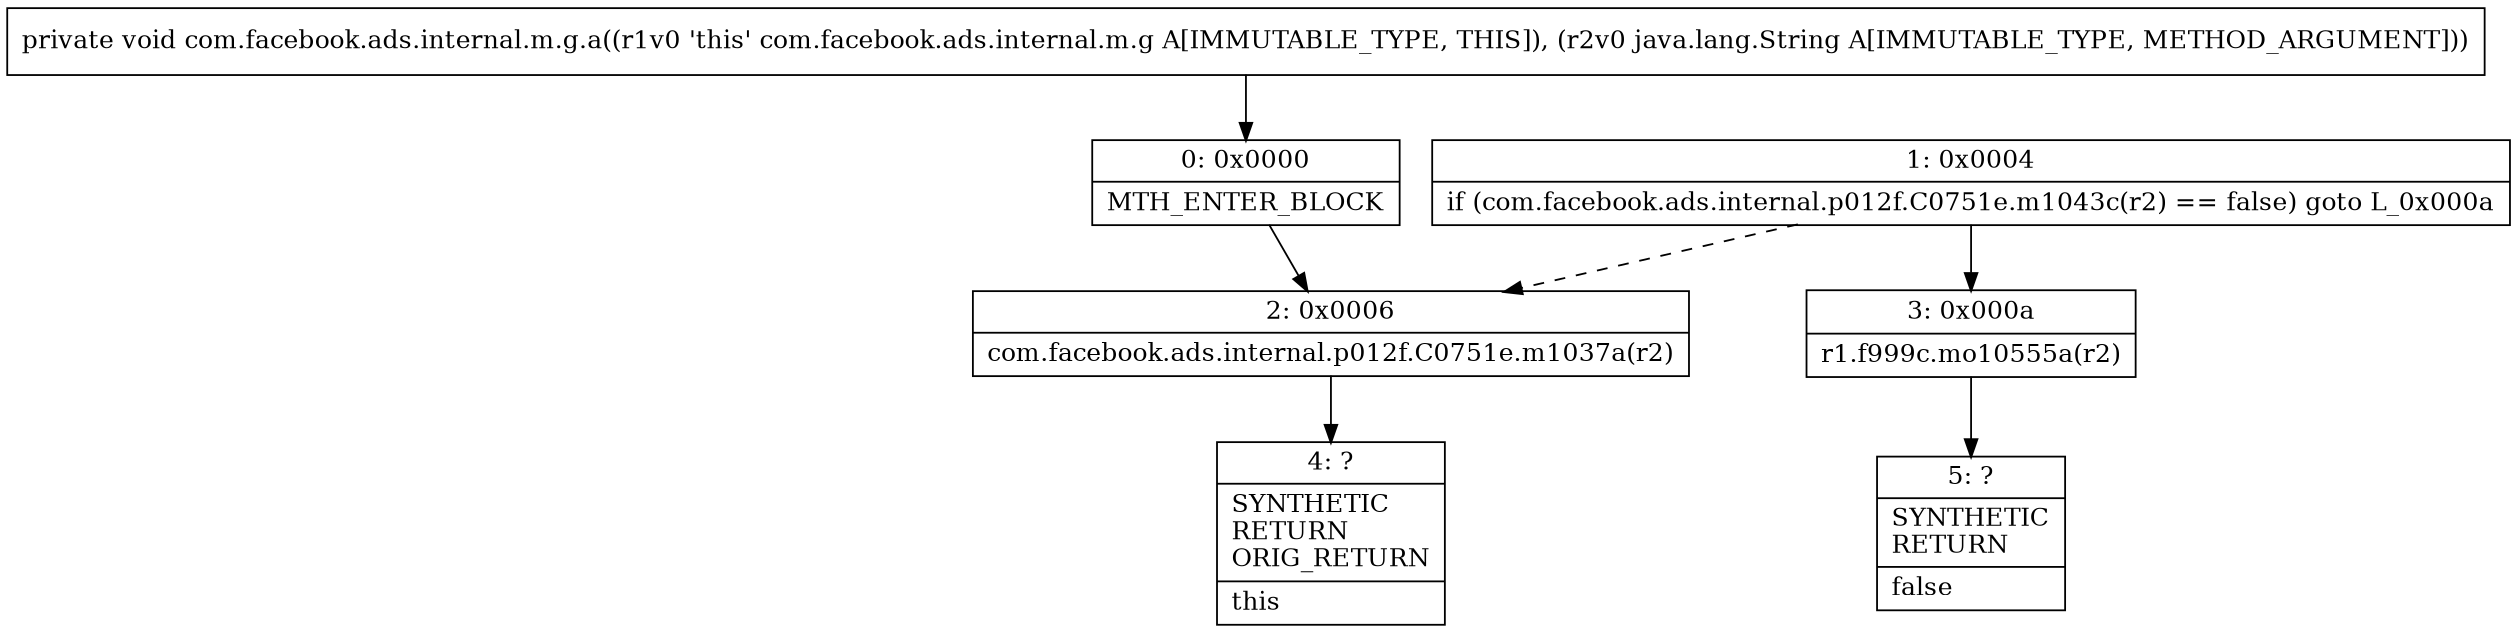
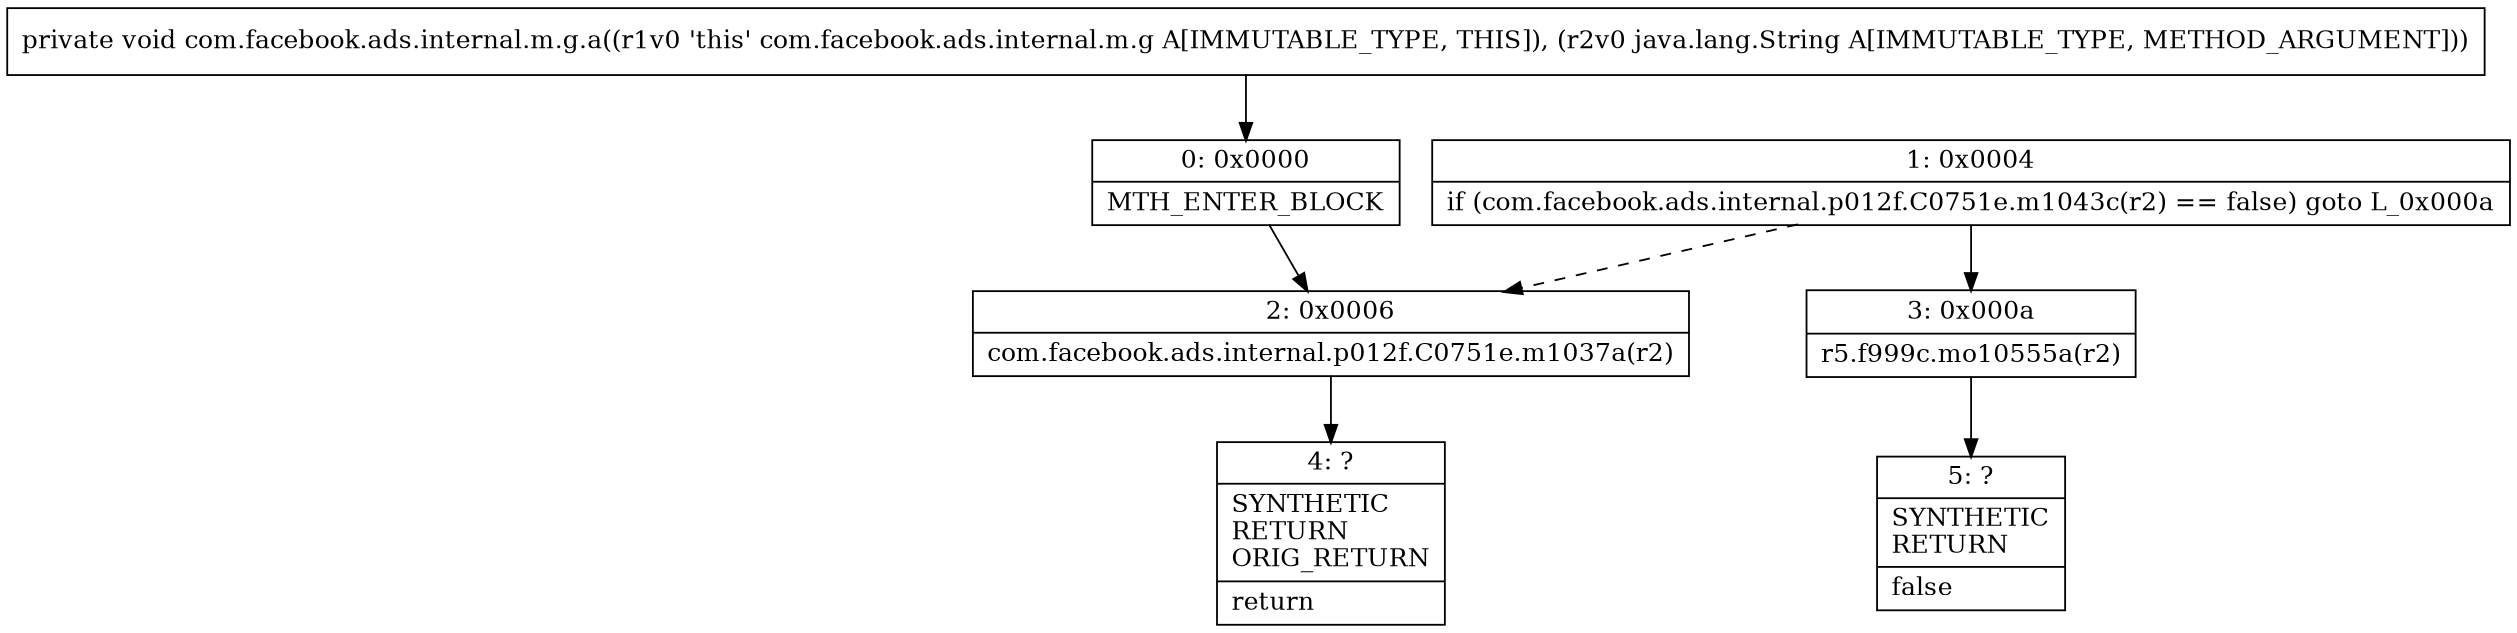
(1971, 354) -> (1971, 354)
(1257, 602) -> (1273, 602)
